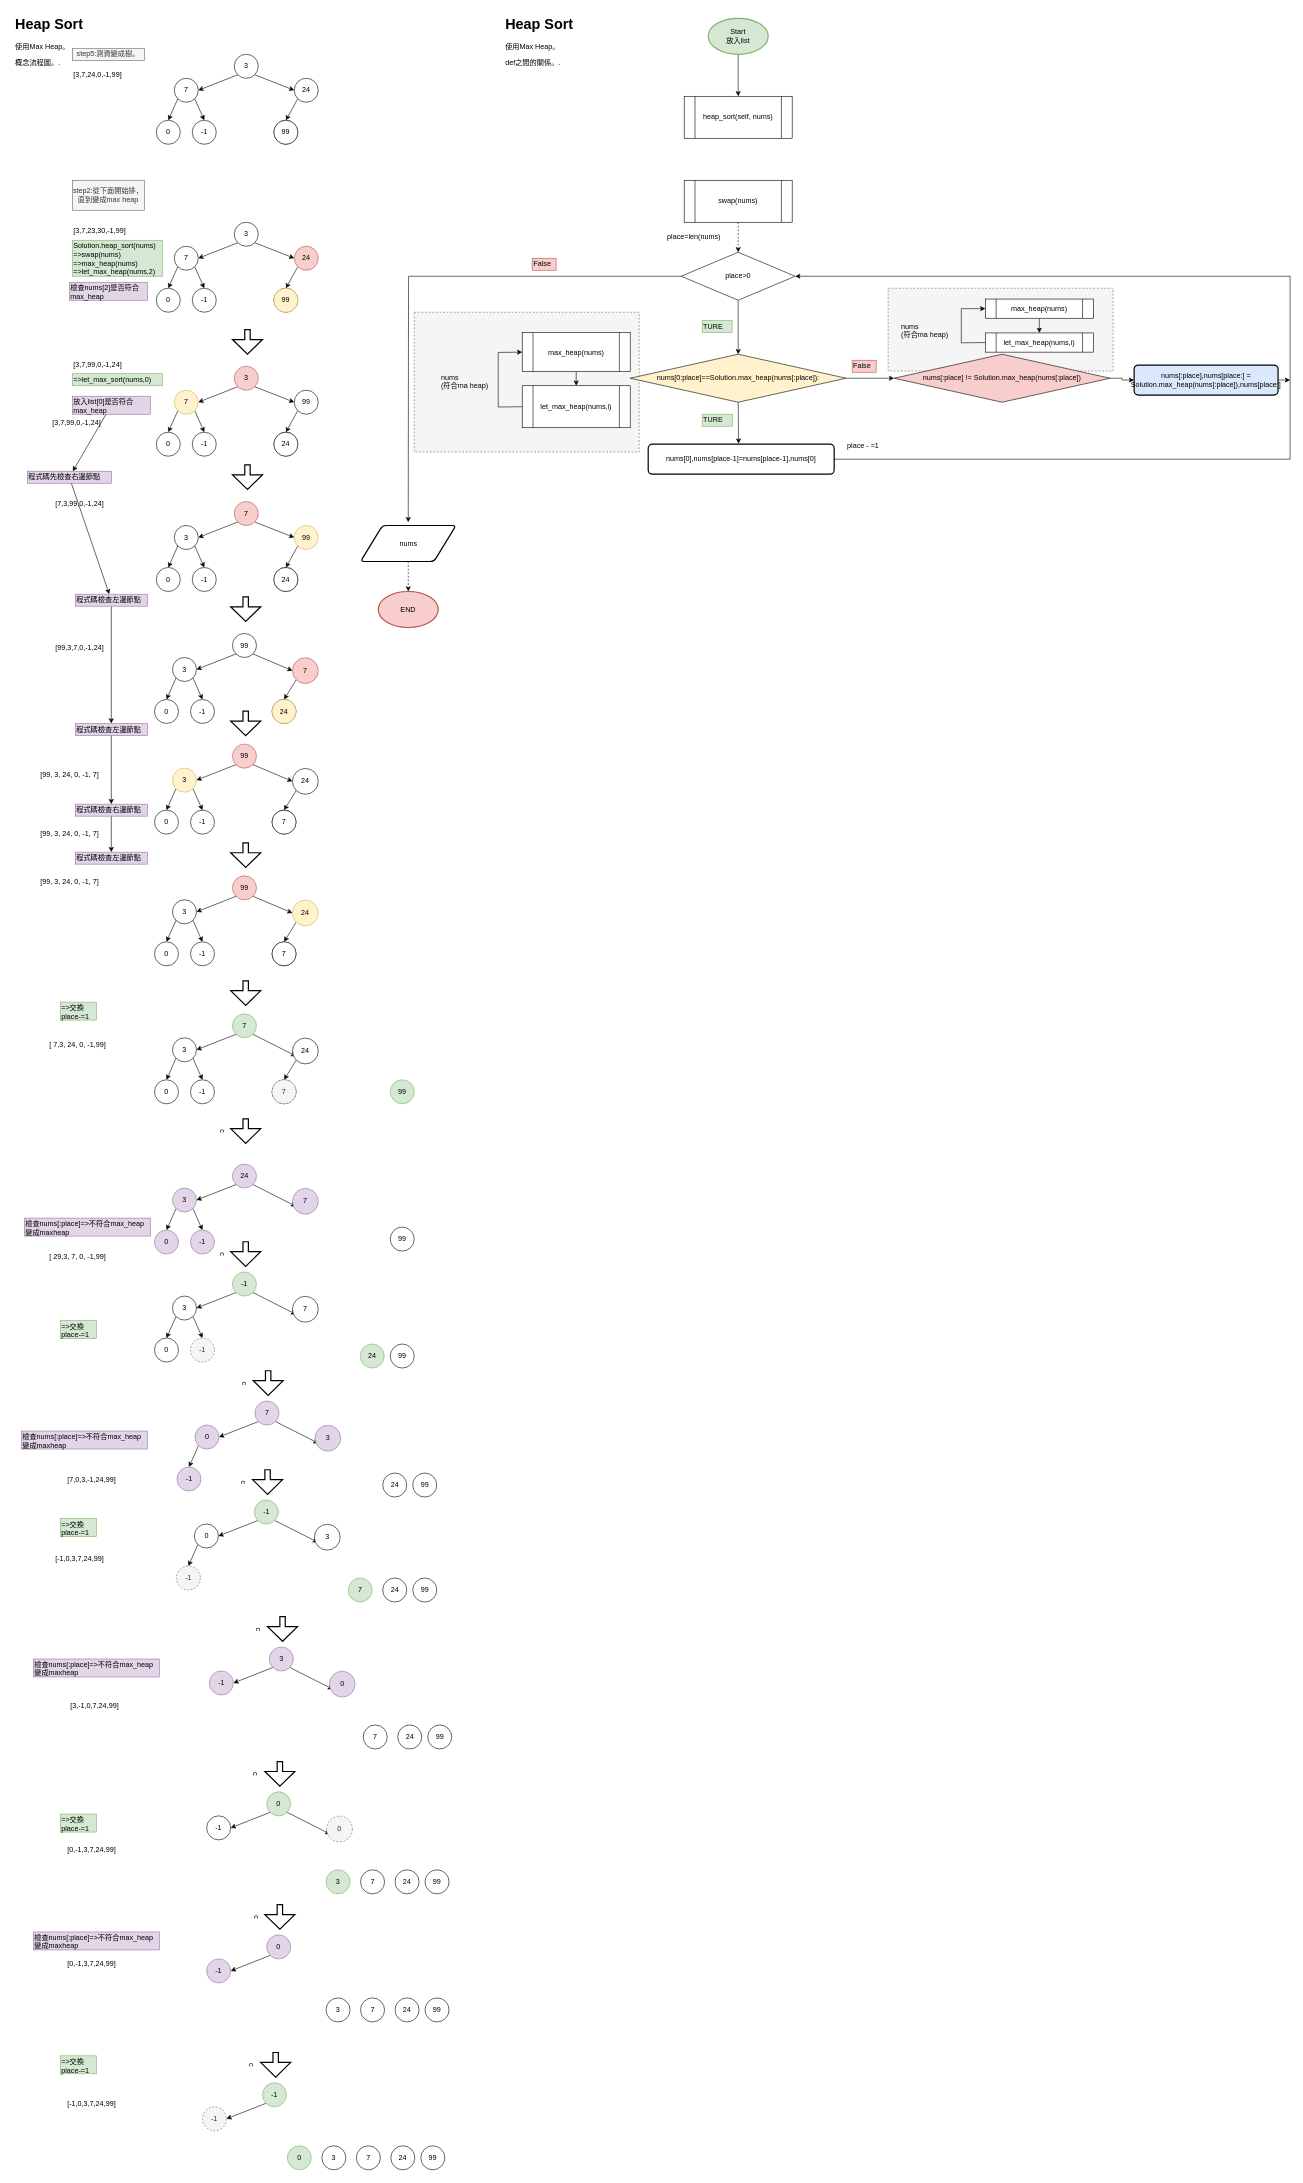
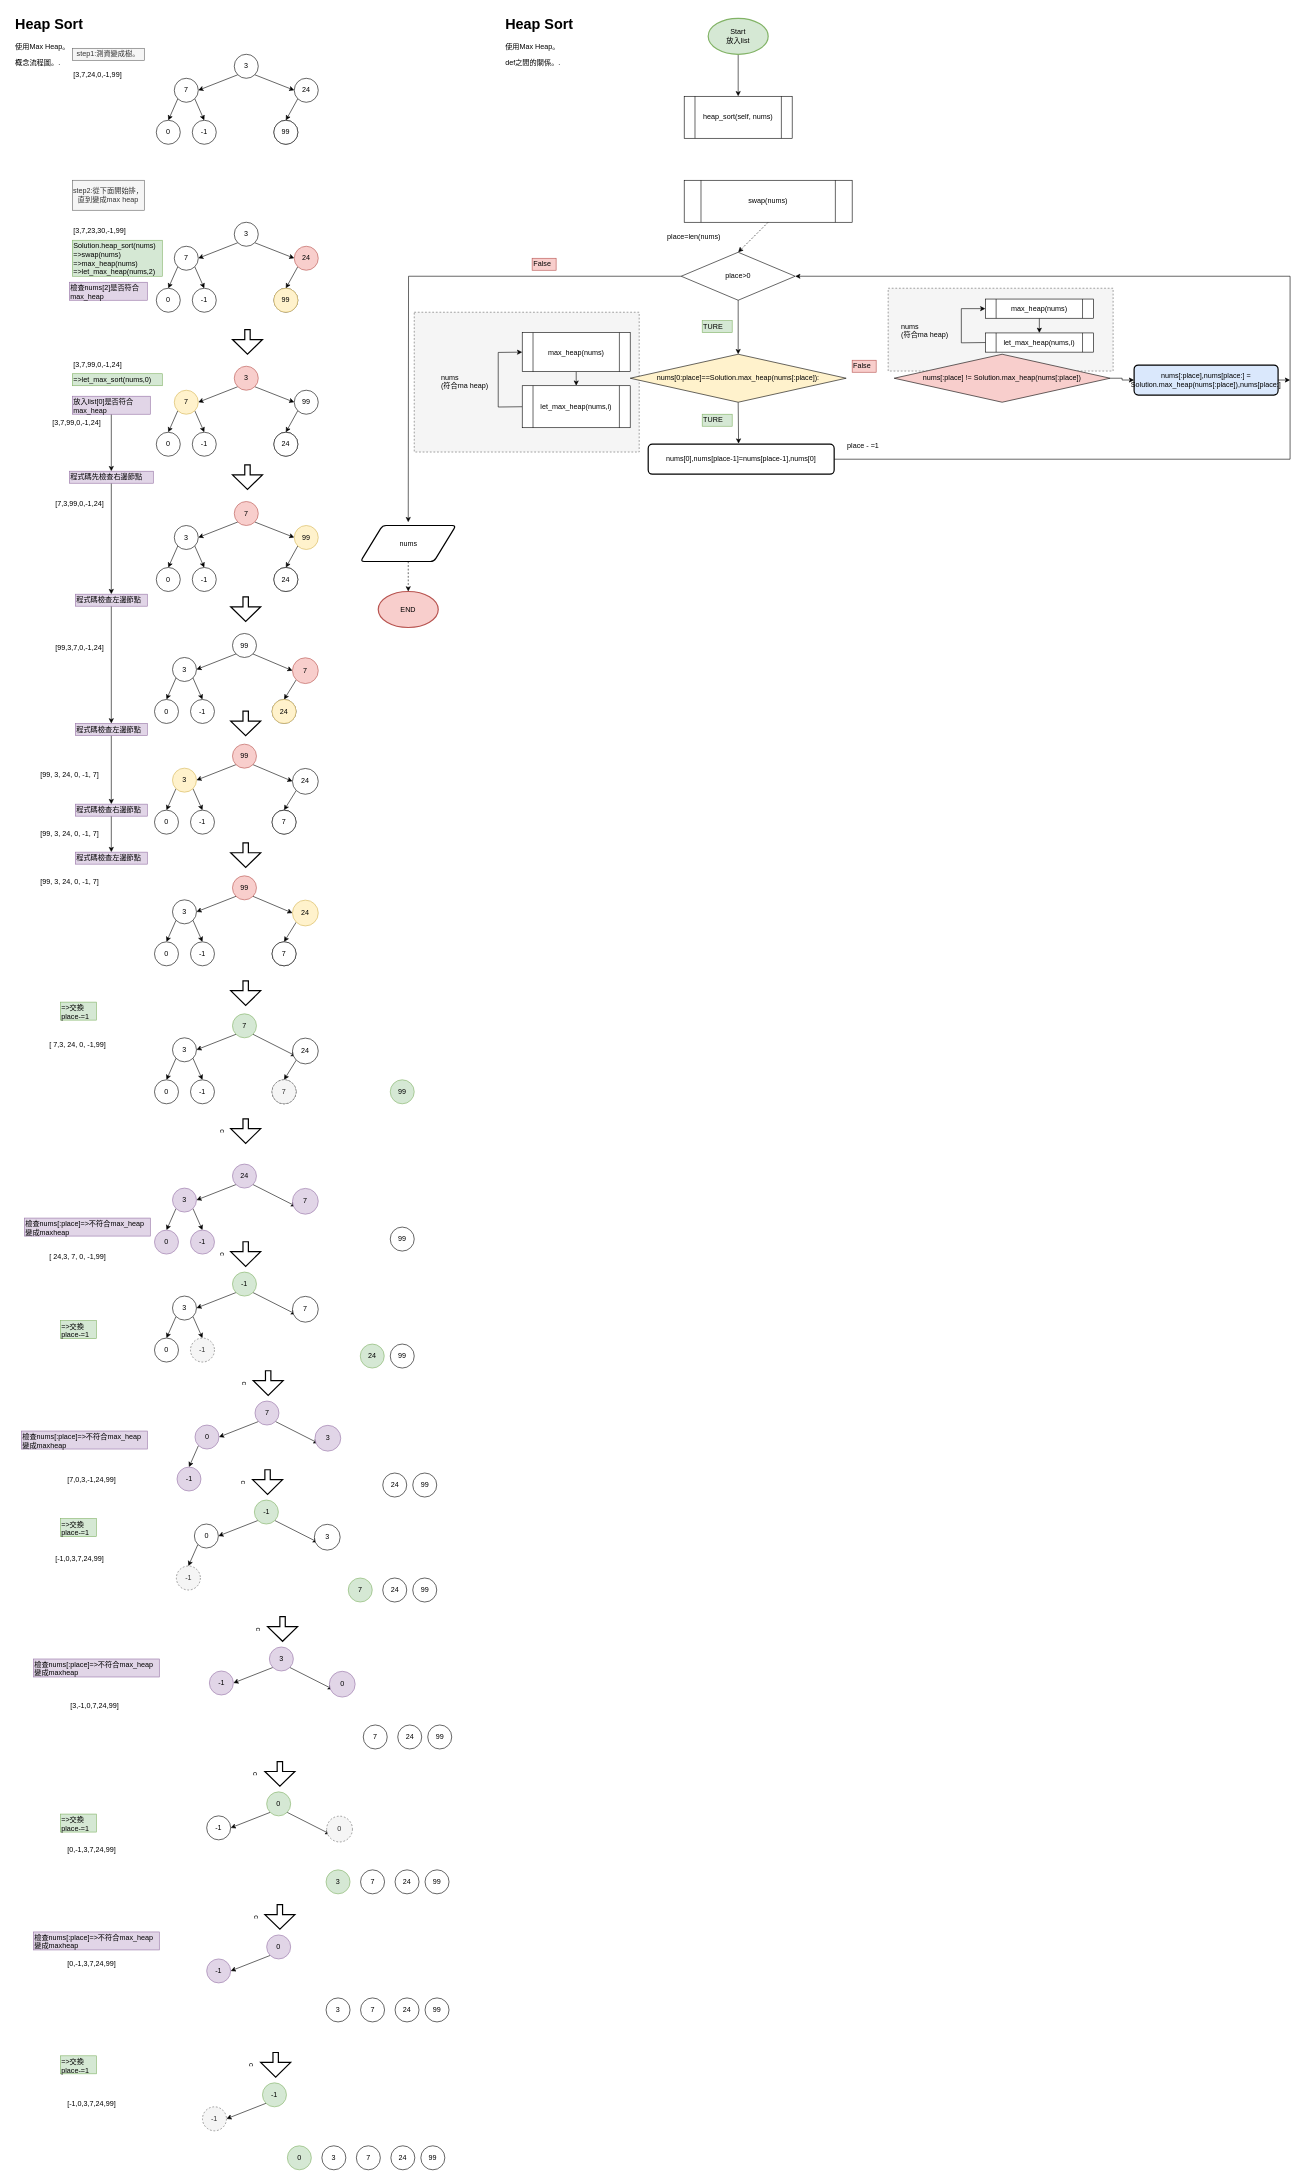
(108, 54) -> (108, 54)
(738, 201) -> (768, 201)
(888, 378) -> none
(69, 477) -> (111, 477)
(81, 1257) -> (81, 1257)
